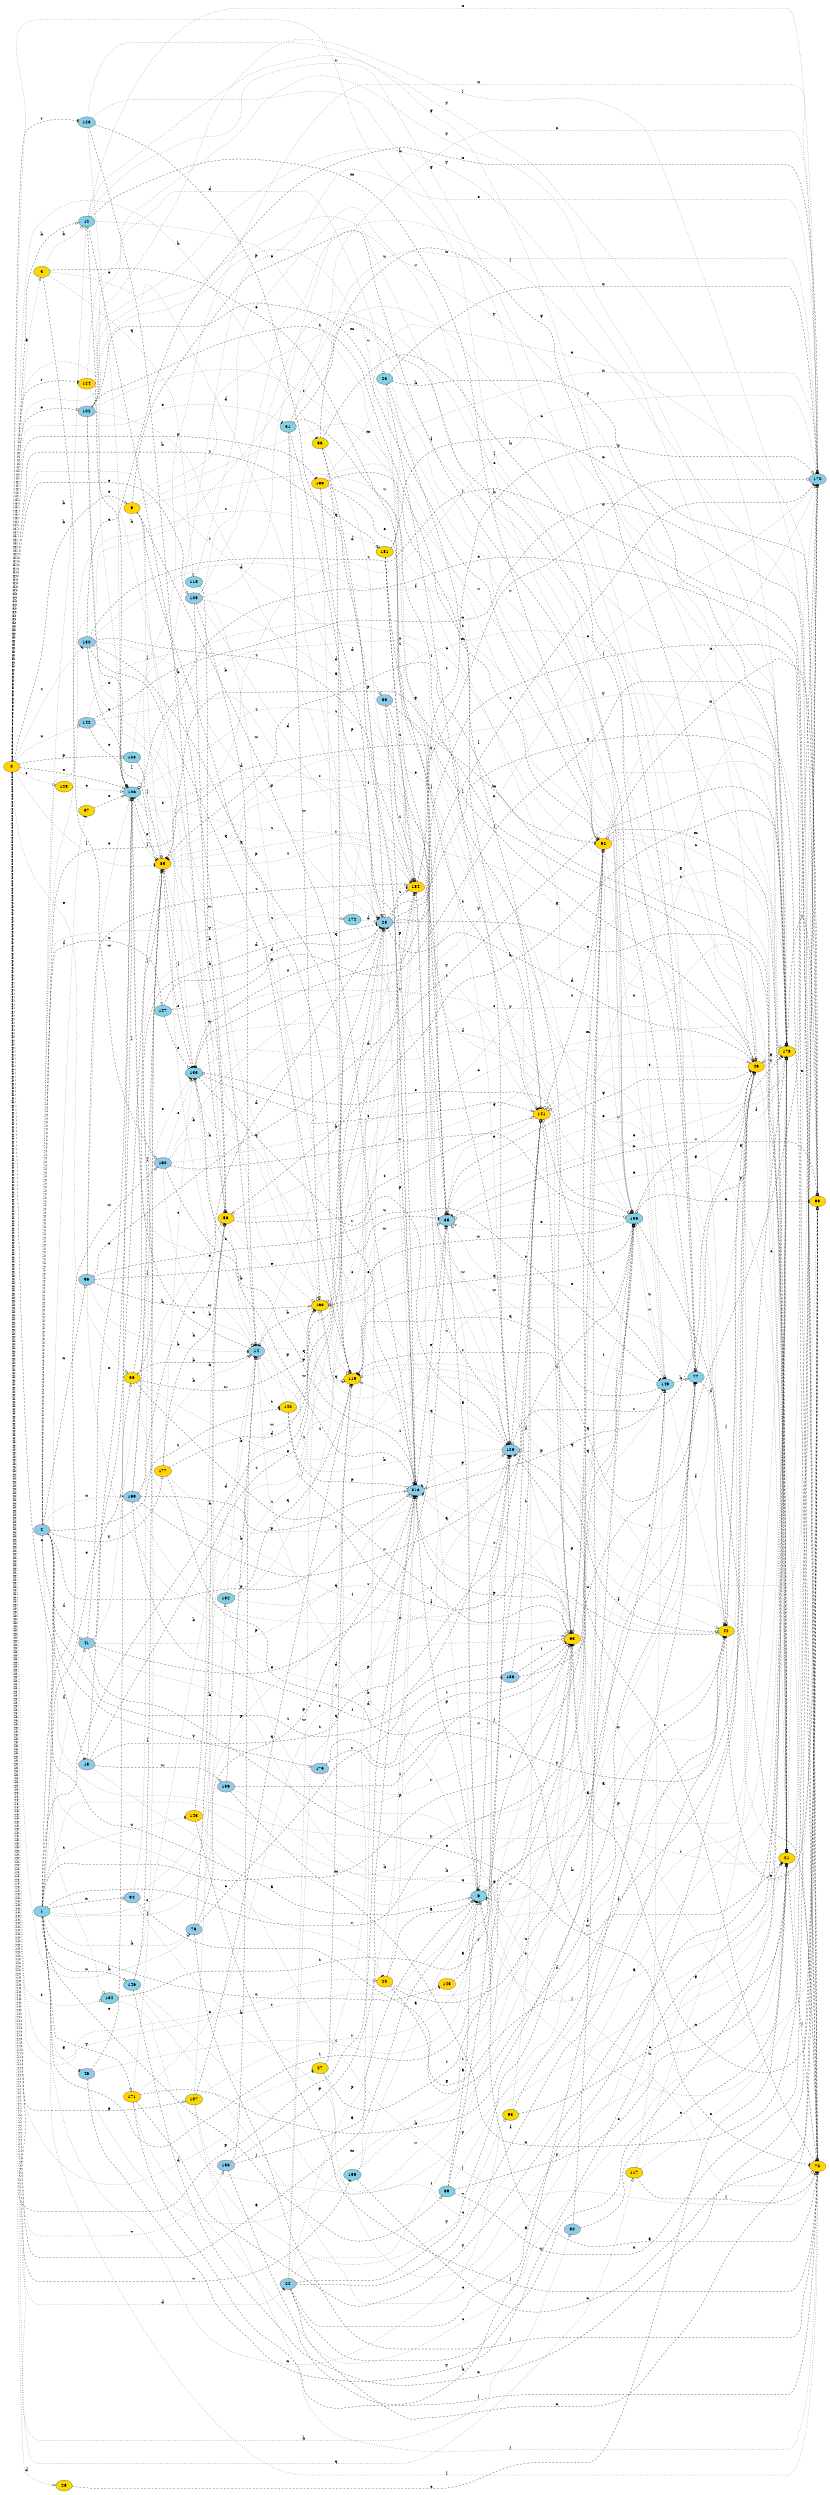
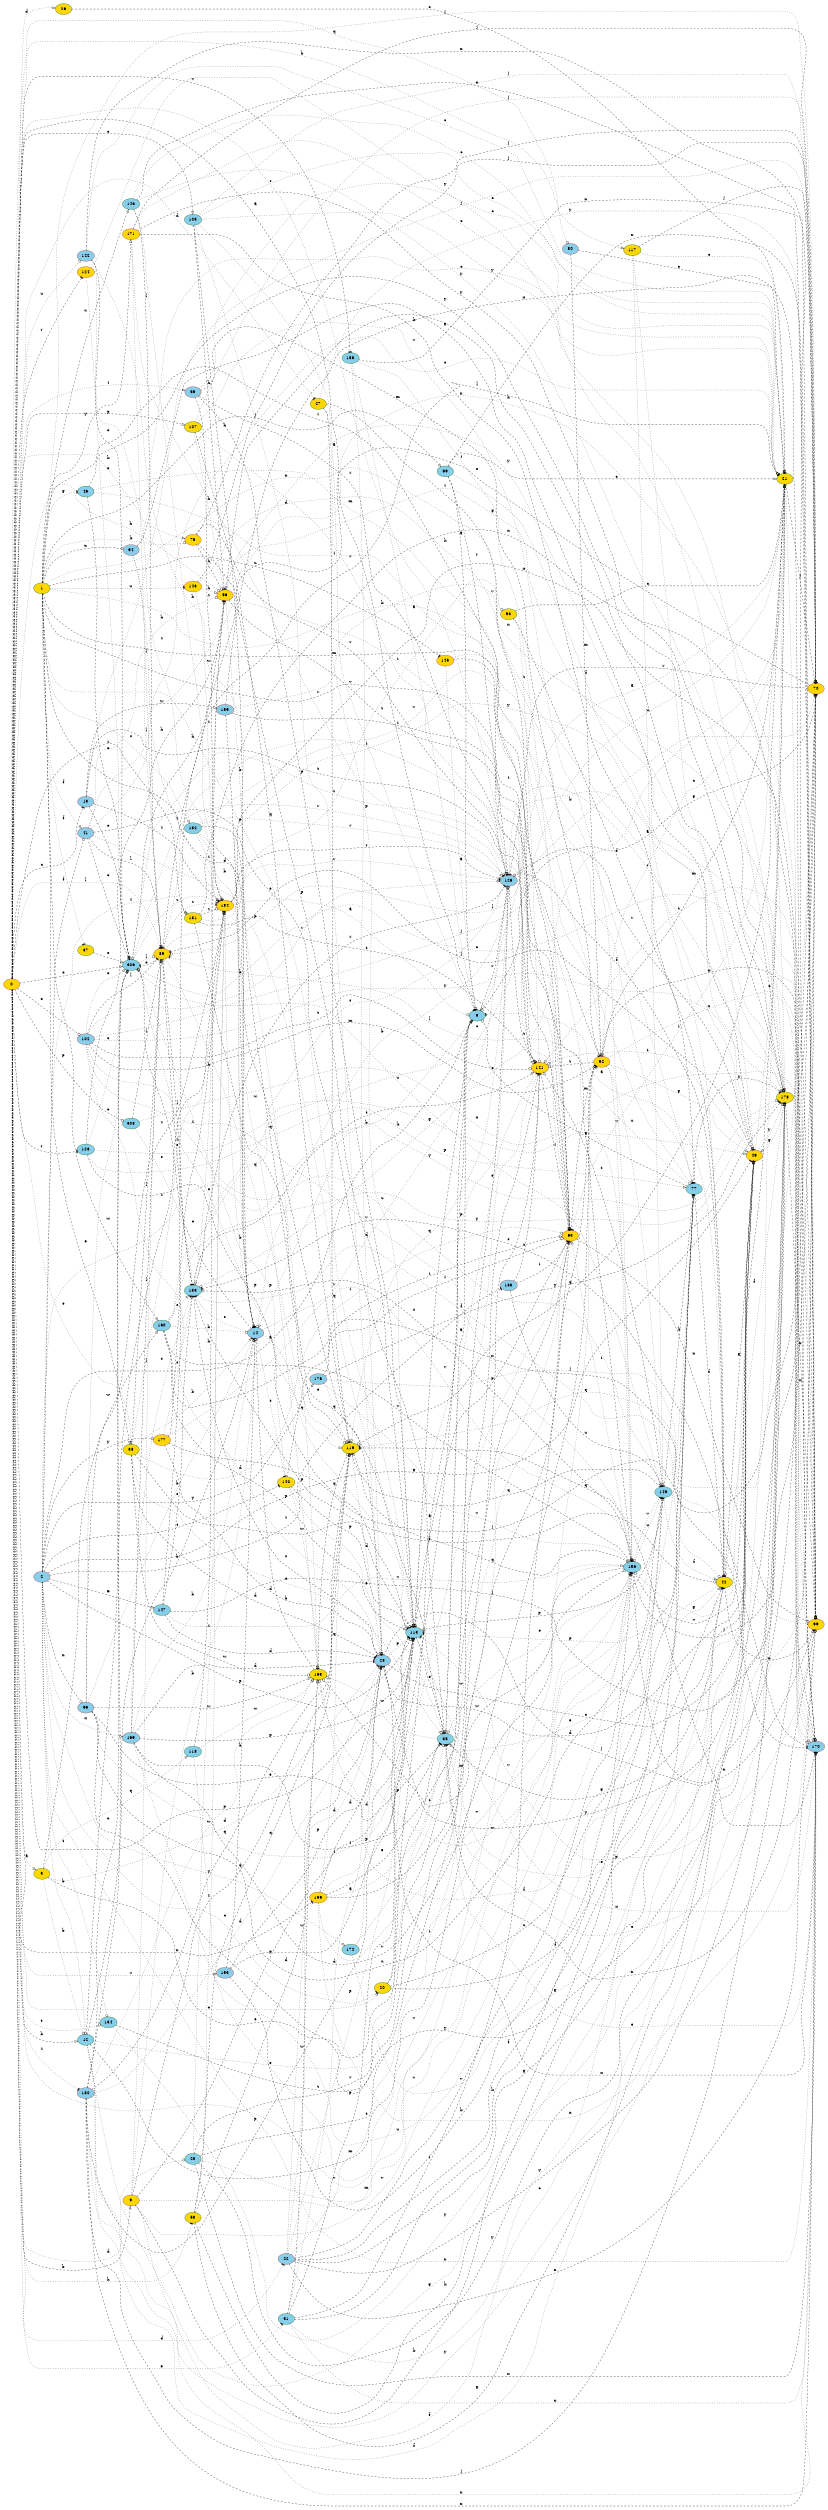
(194, 598) -> (193, 220)
(132, 757) -> (131, 1124)
(64, 787) -> none
(132, 792) -> (131, 965)
(482, 826) -> (562, 1373)
(399, 897) -> (182, 1241)
(802, 916) -> (801, 1343)
(207, 1020) -> (253, 984)
(803, 1101) -> (795, 861)
(163, 1163) -> (162, 1326)
(192, 1363) -> (198, 1398)
(416, 1490) -> (414, 1633)
(628, 1564) -> (729, 1042)
(427, 1845) -> (302, 371)
(494, 1881) -> (493, 591)
(767, 1909) -> (793, 267)
(42, 1911) -> (42, 588)
(588, 1926) -> (586, 645)
(194, 1929) -> (193, 540)
(385, 1982) -> (382, 1988)
(87, 2074) -> (86, 492)
